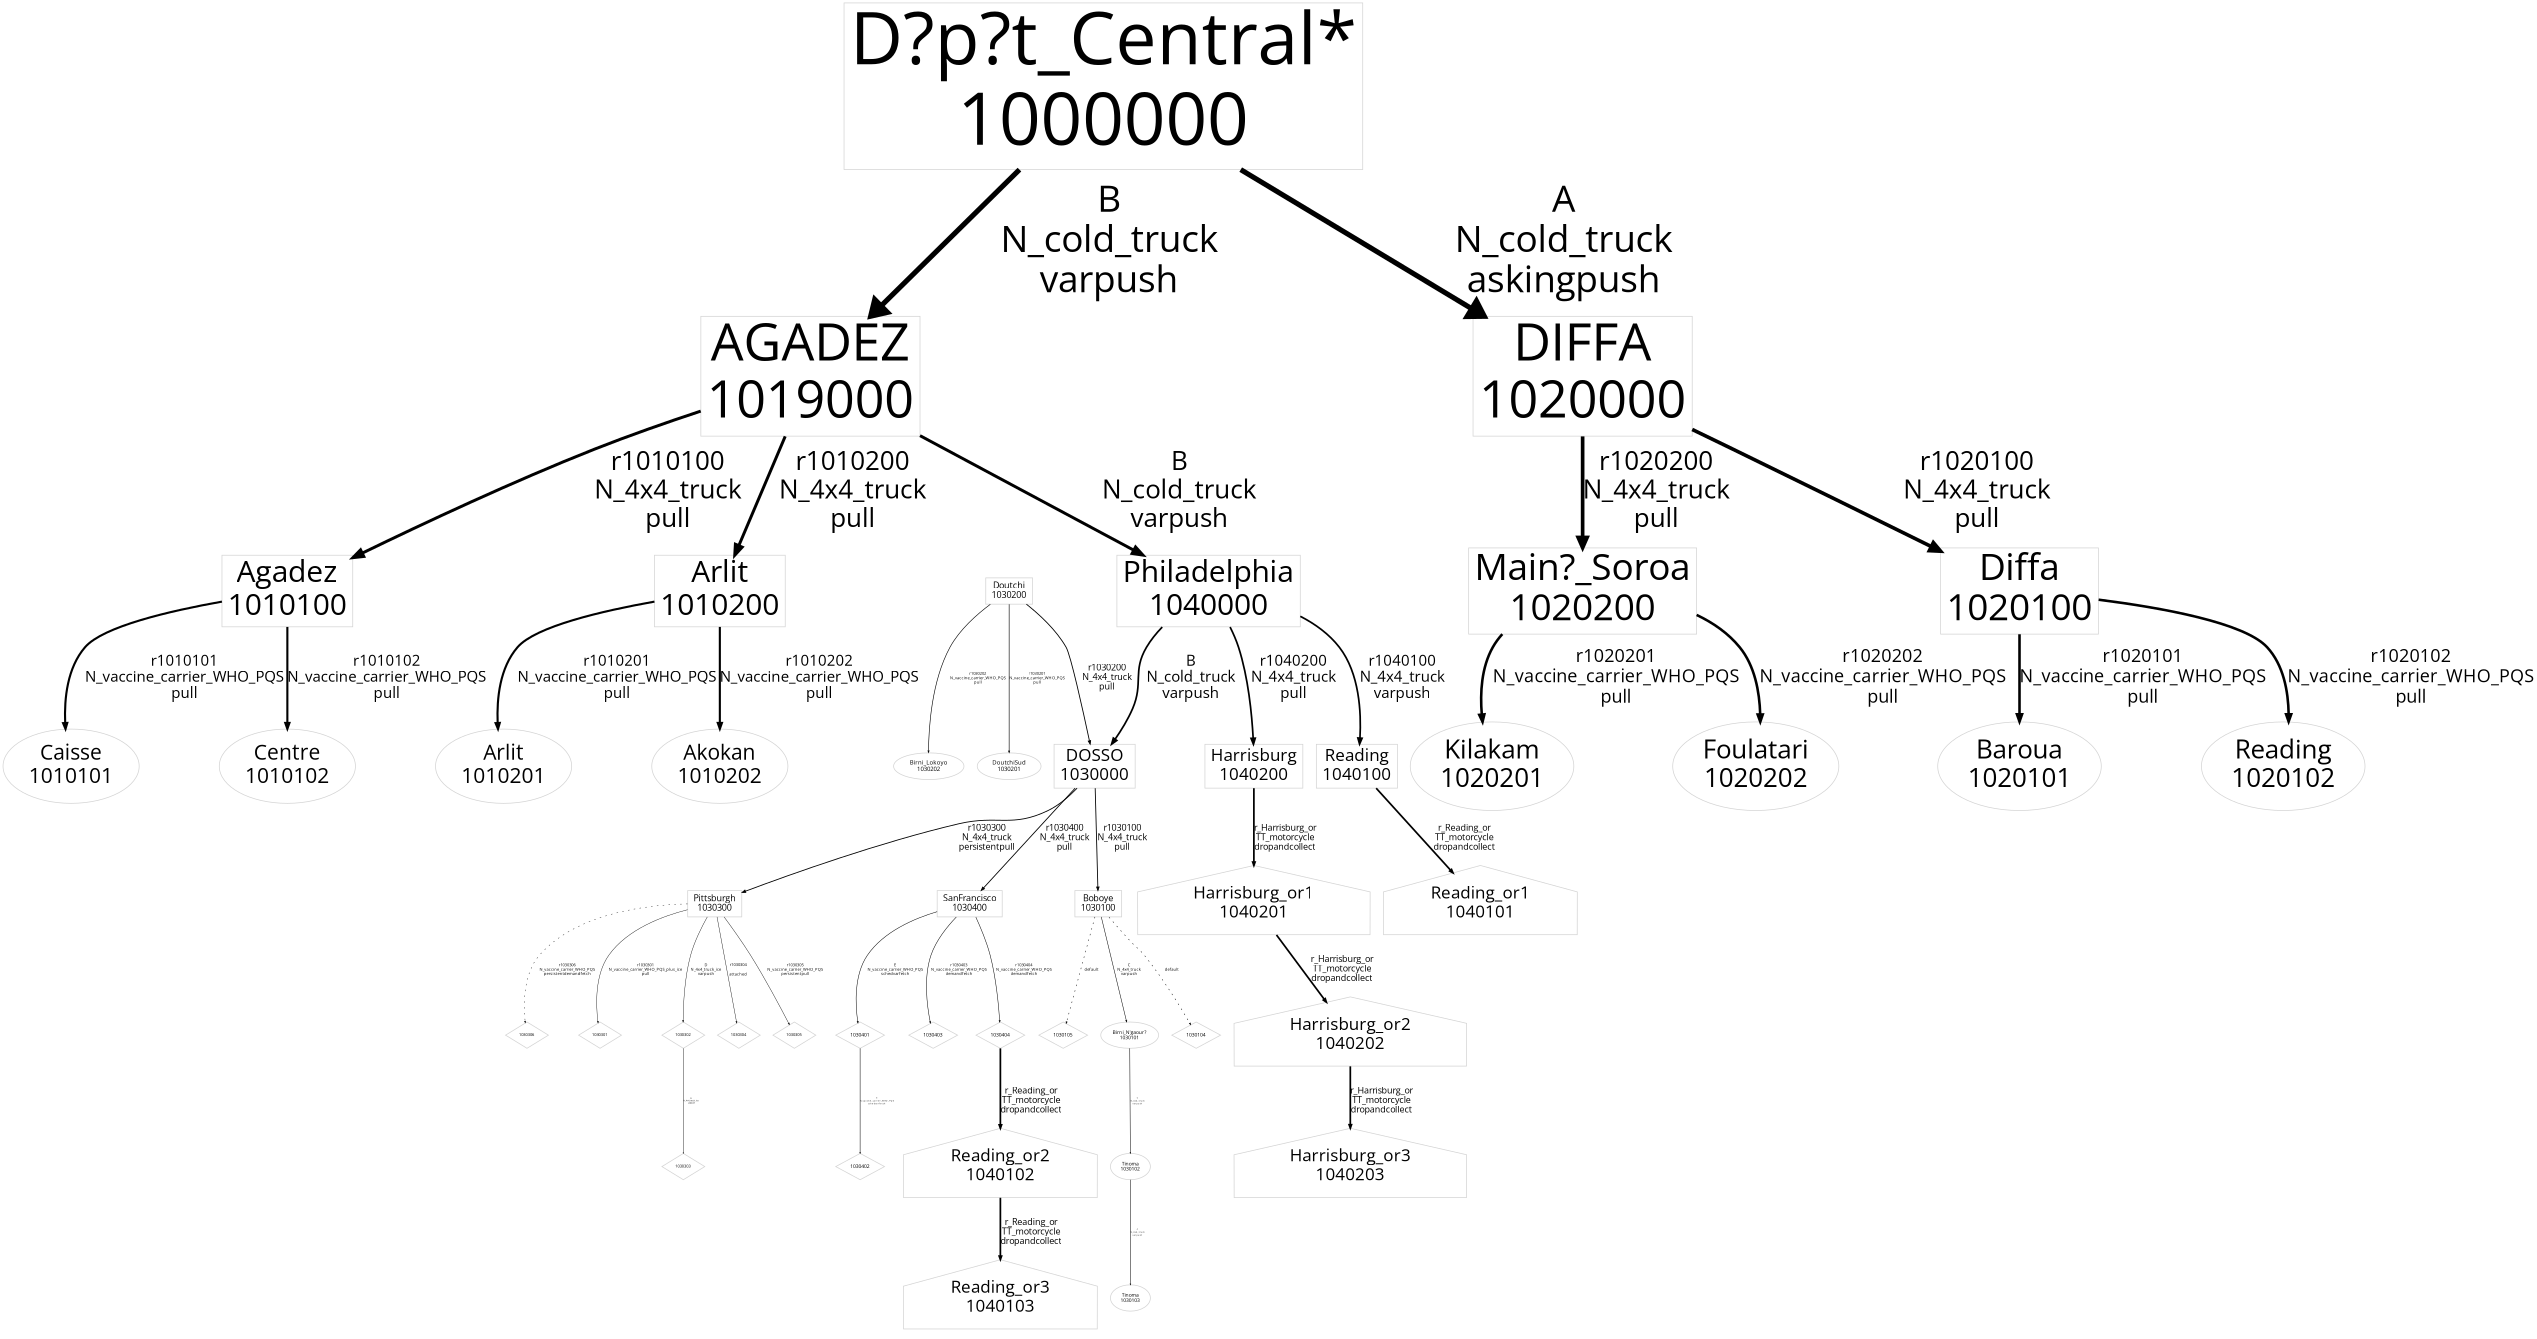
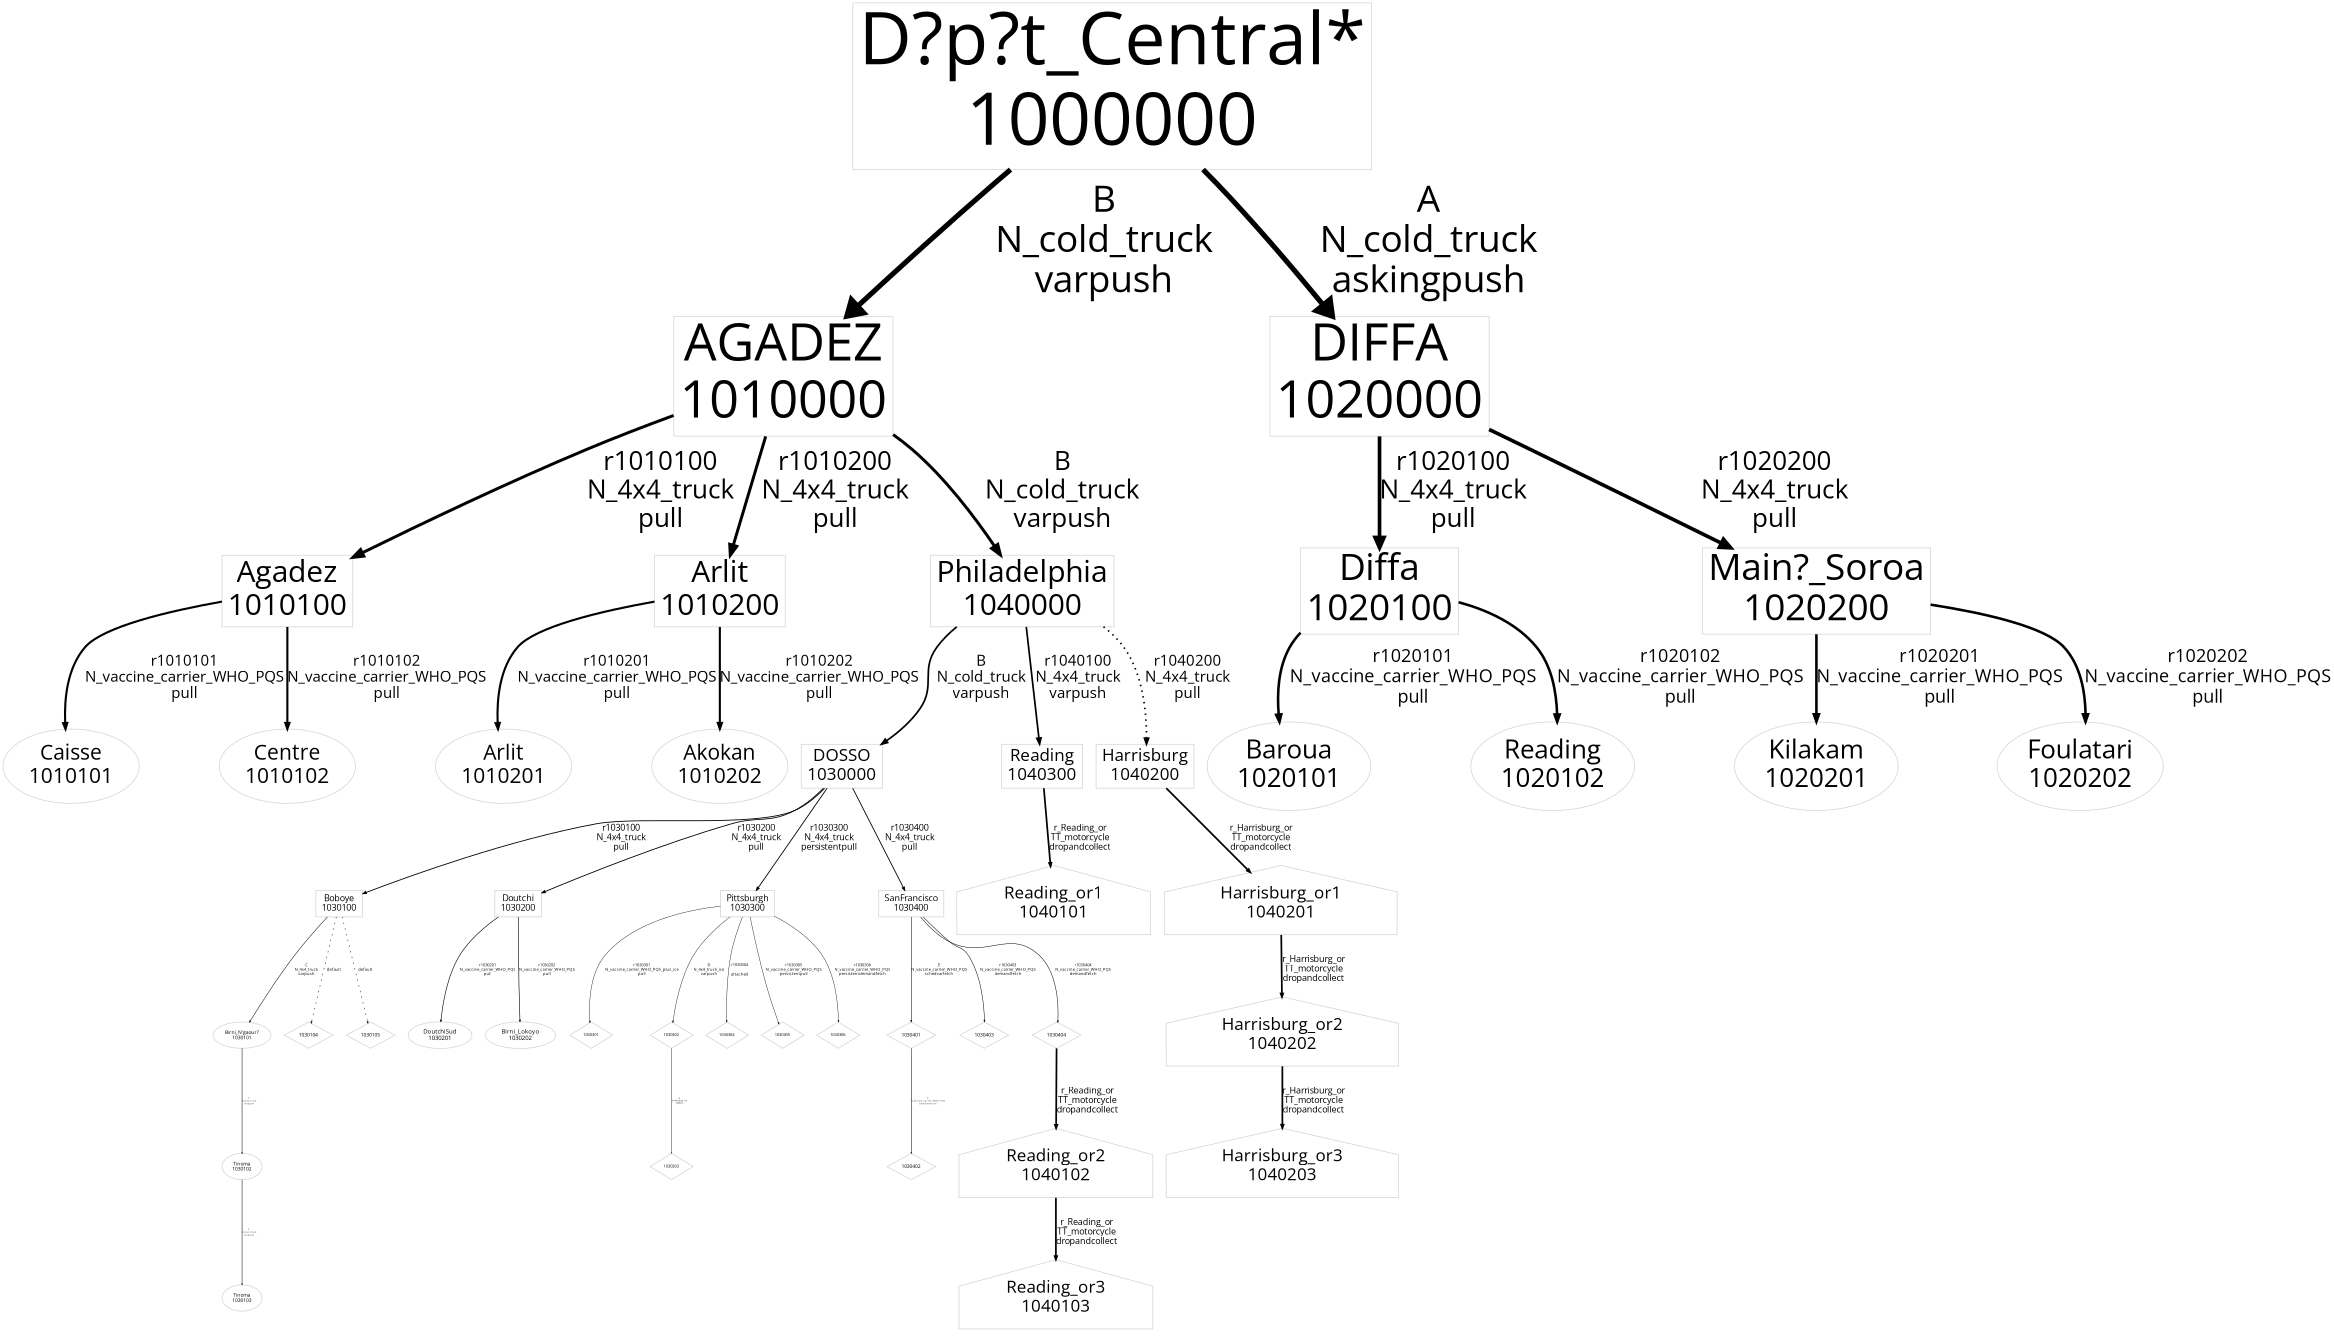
(810, 376) -> (783, 376)
(1072, 665) -> (685, 838)
(1247, 681) -> (1138, 677)
(1357, 766) -> (1042, 766)
(576, 928) -> (824, 958)
